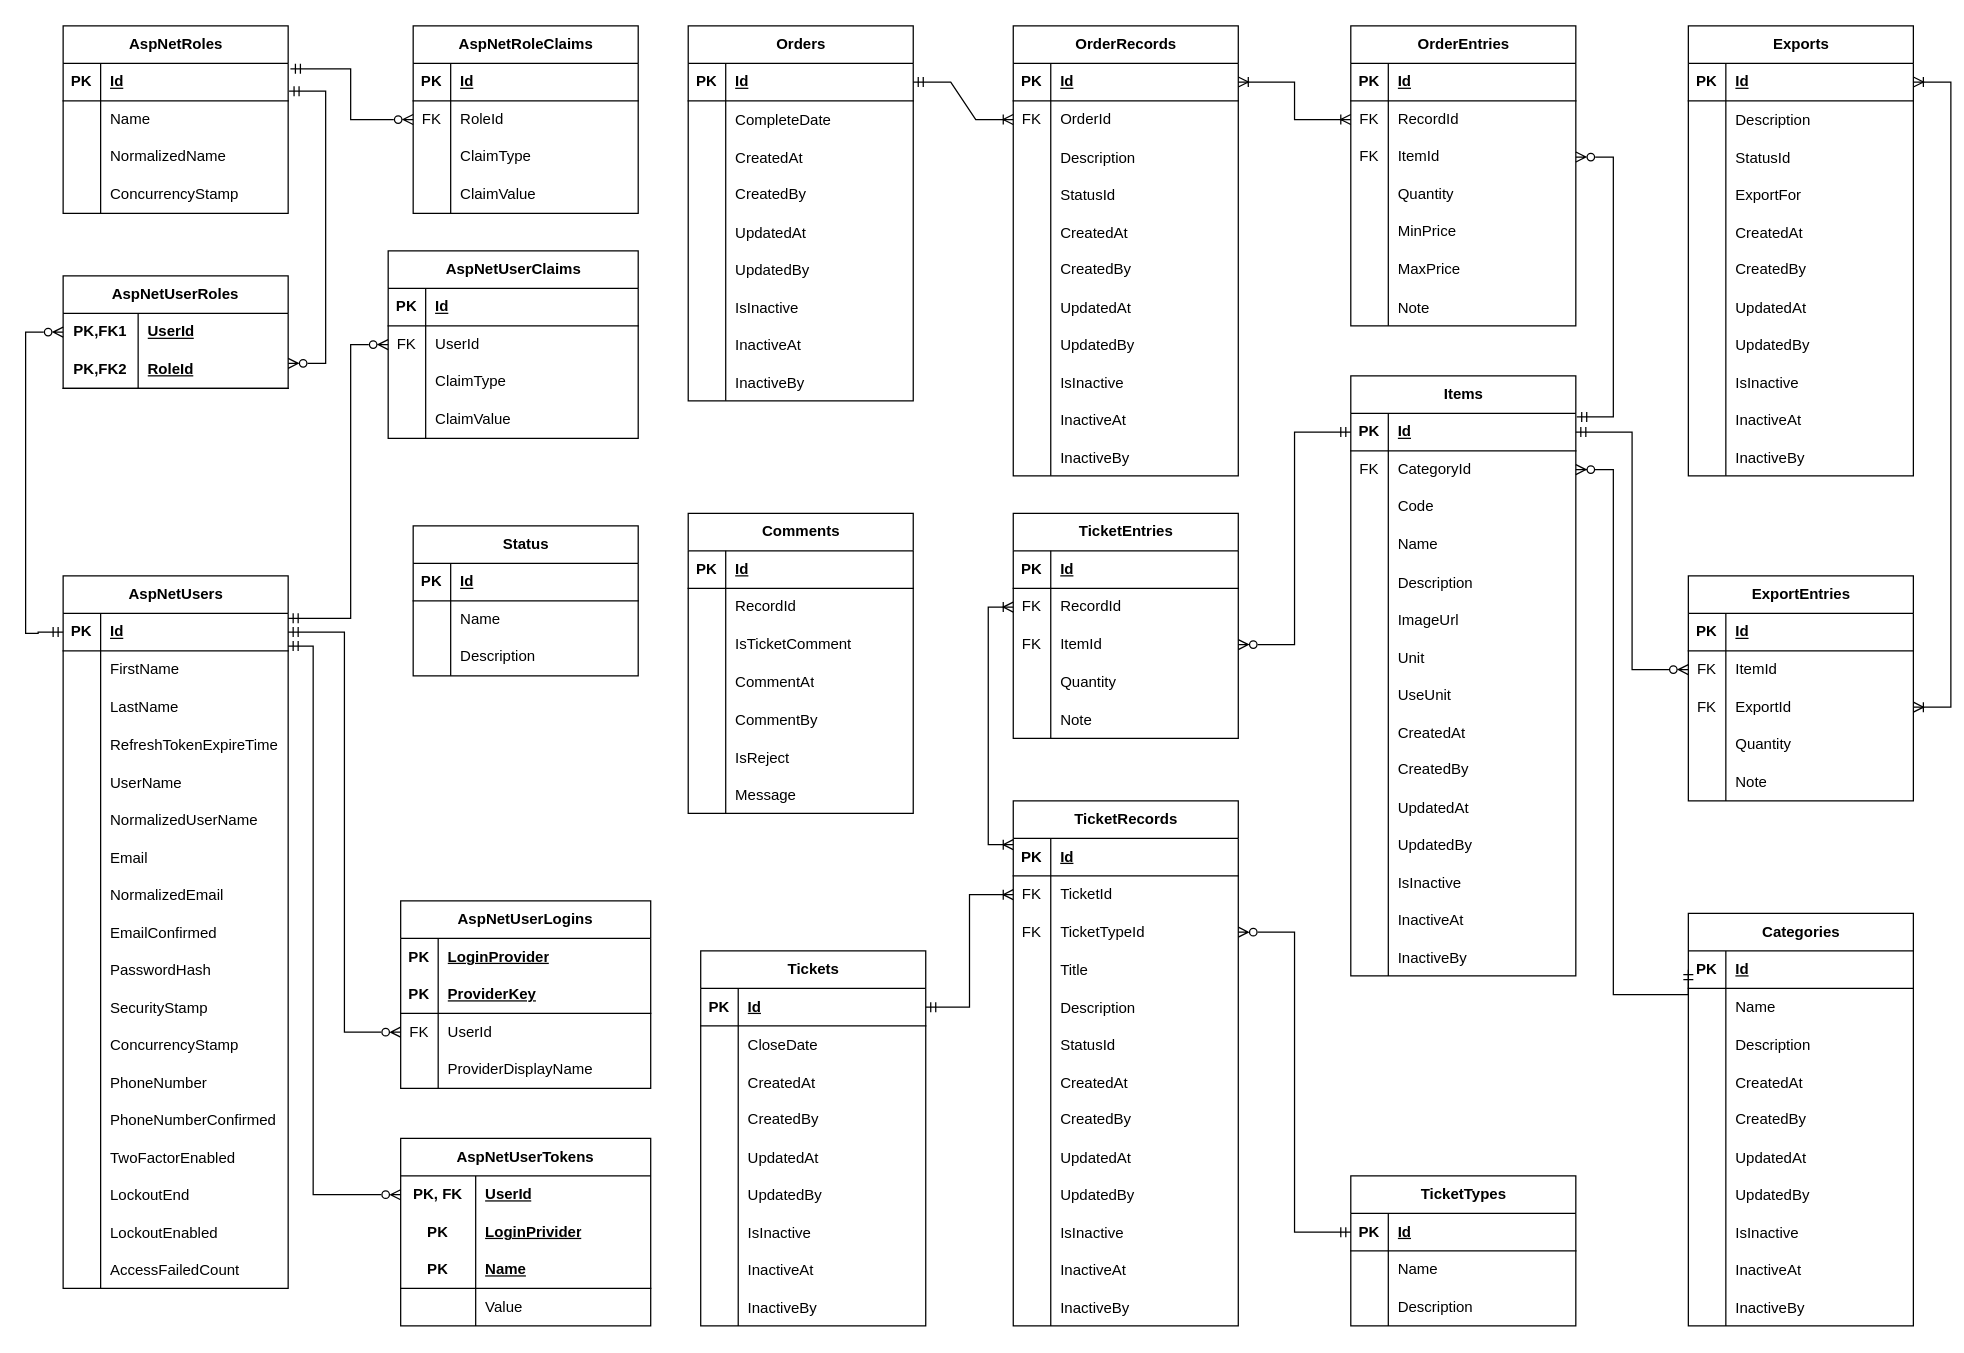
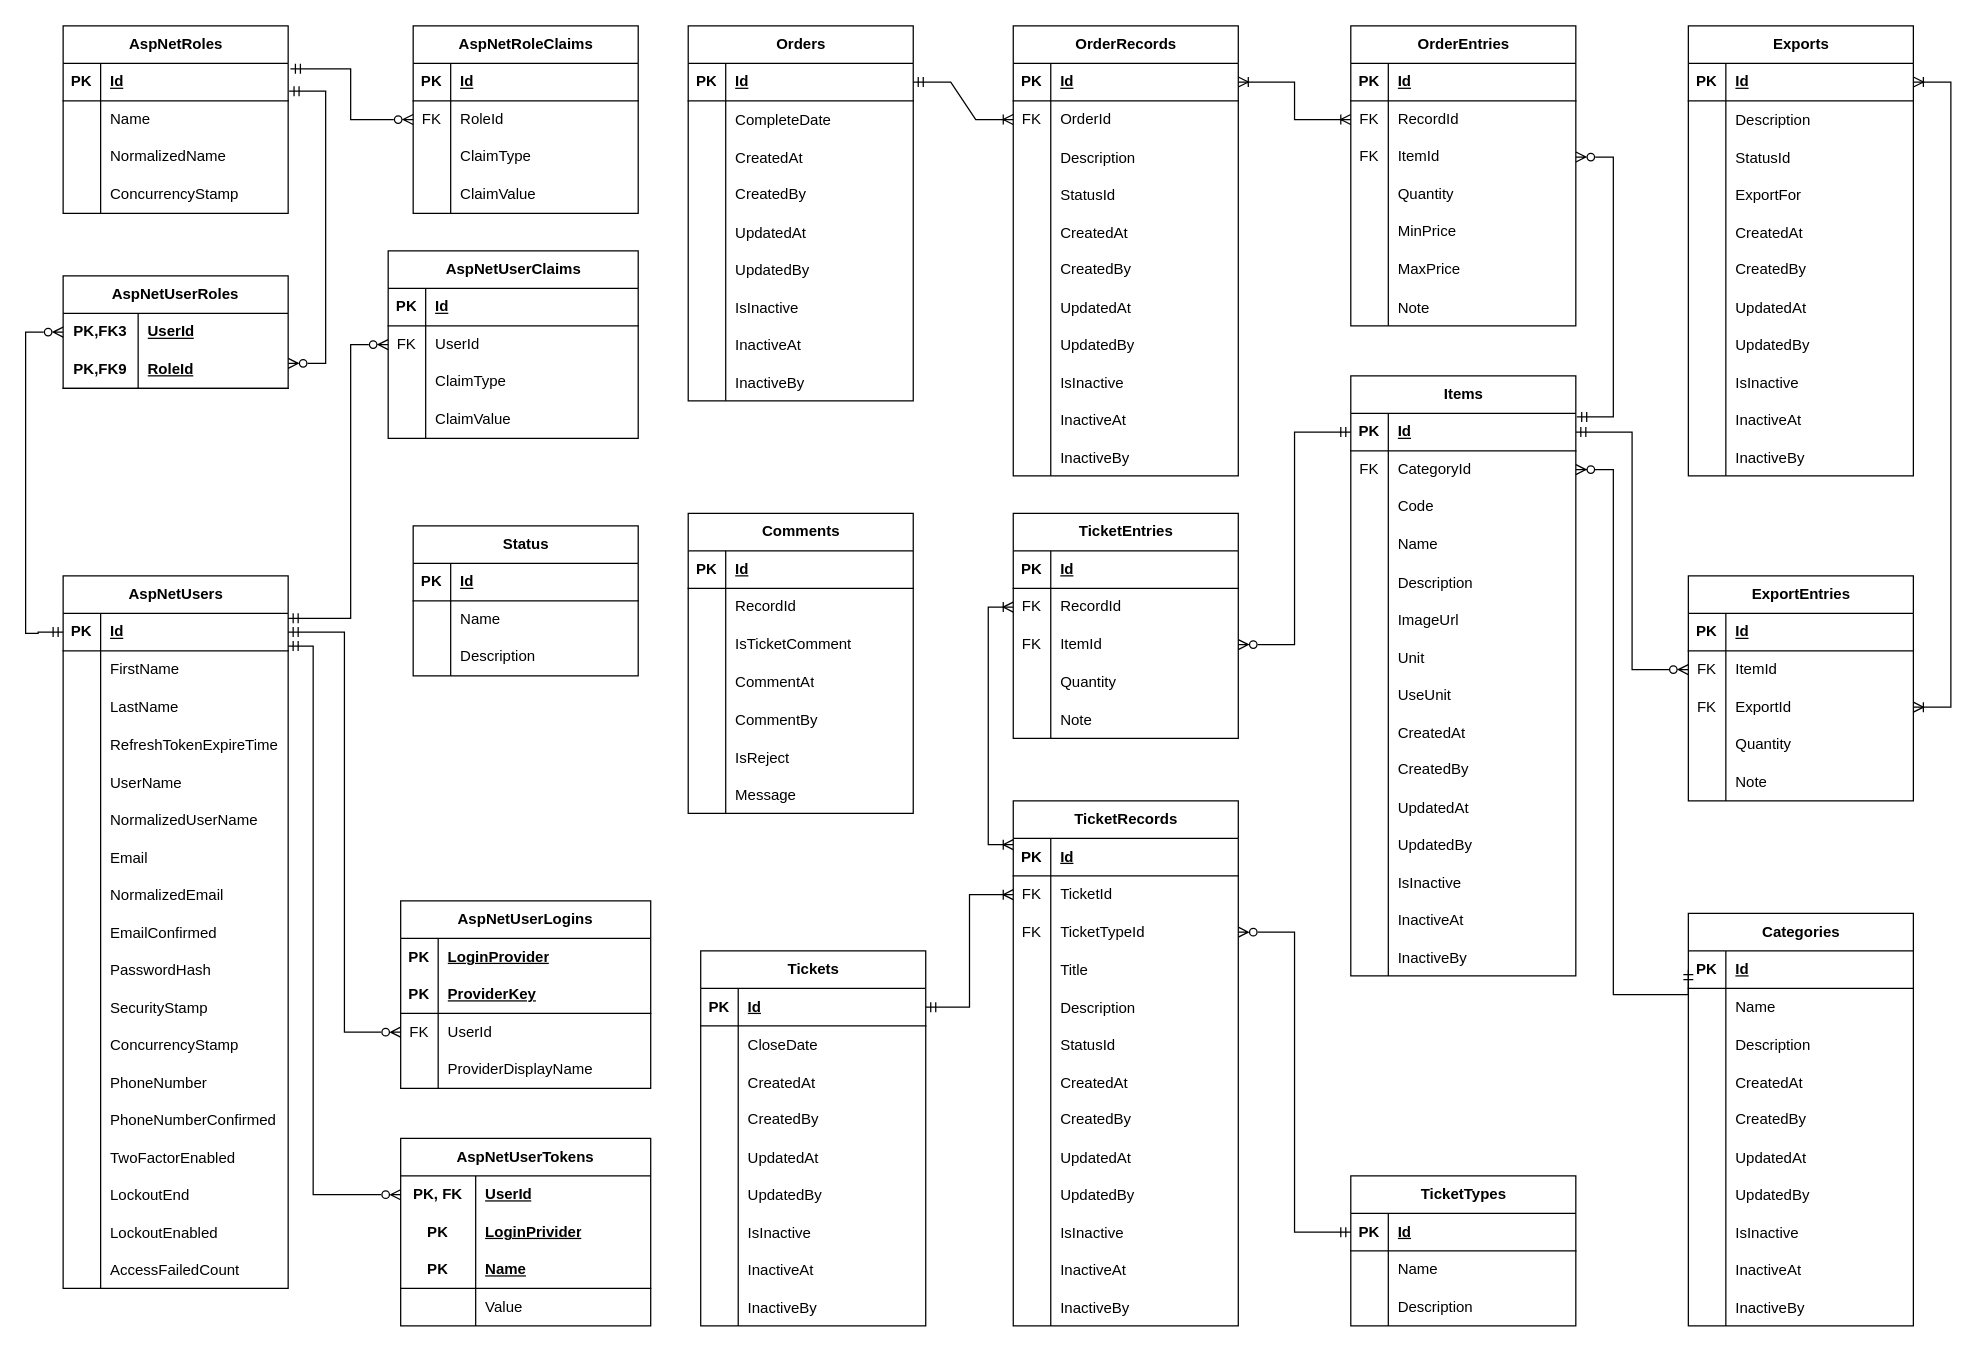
(101, 332) -> (101, 332)
(101, 369) -> (101, 369)
